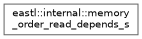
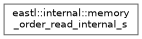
(71, 19) -> (71, 19)
